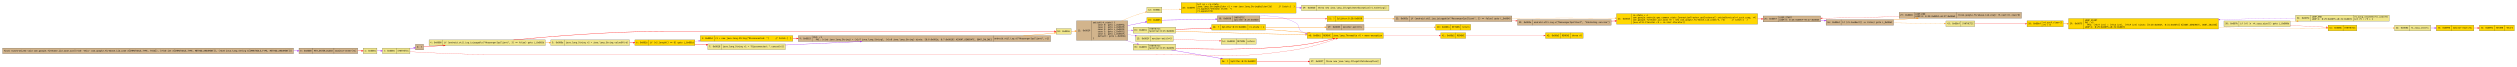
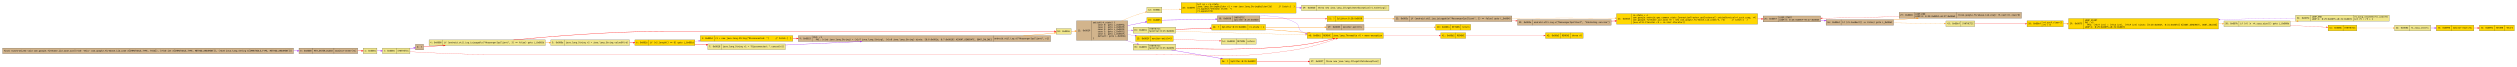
(2272, 28) -> (2220, 24)
(1241, 33) -> (1241, 33)
(1154, 39) -> (1154, 39)
